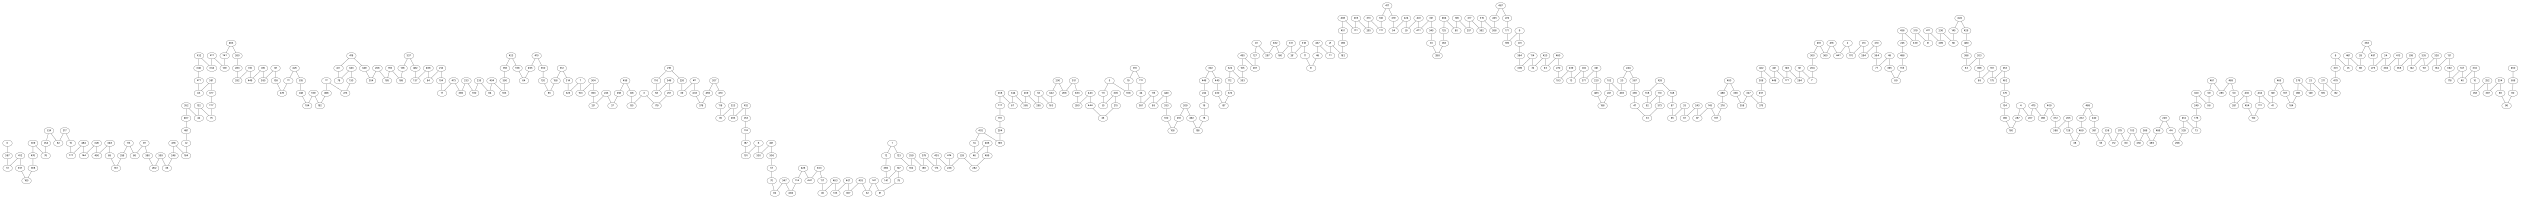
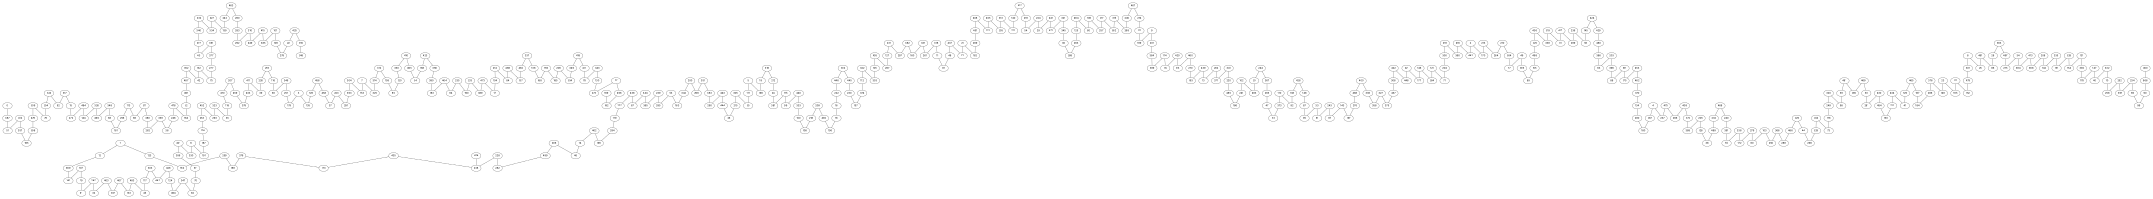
(307, 106) -> none
